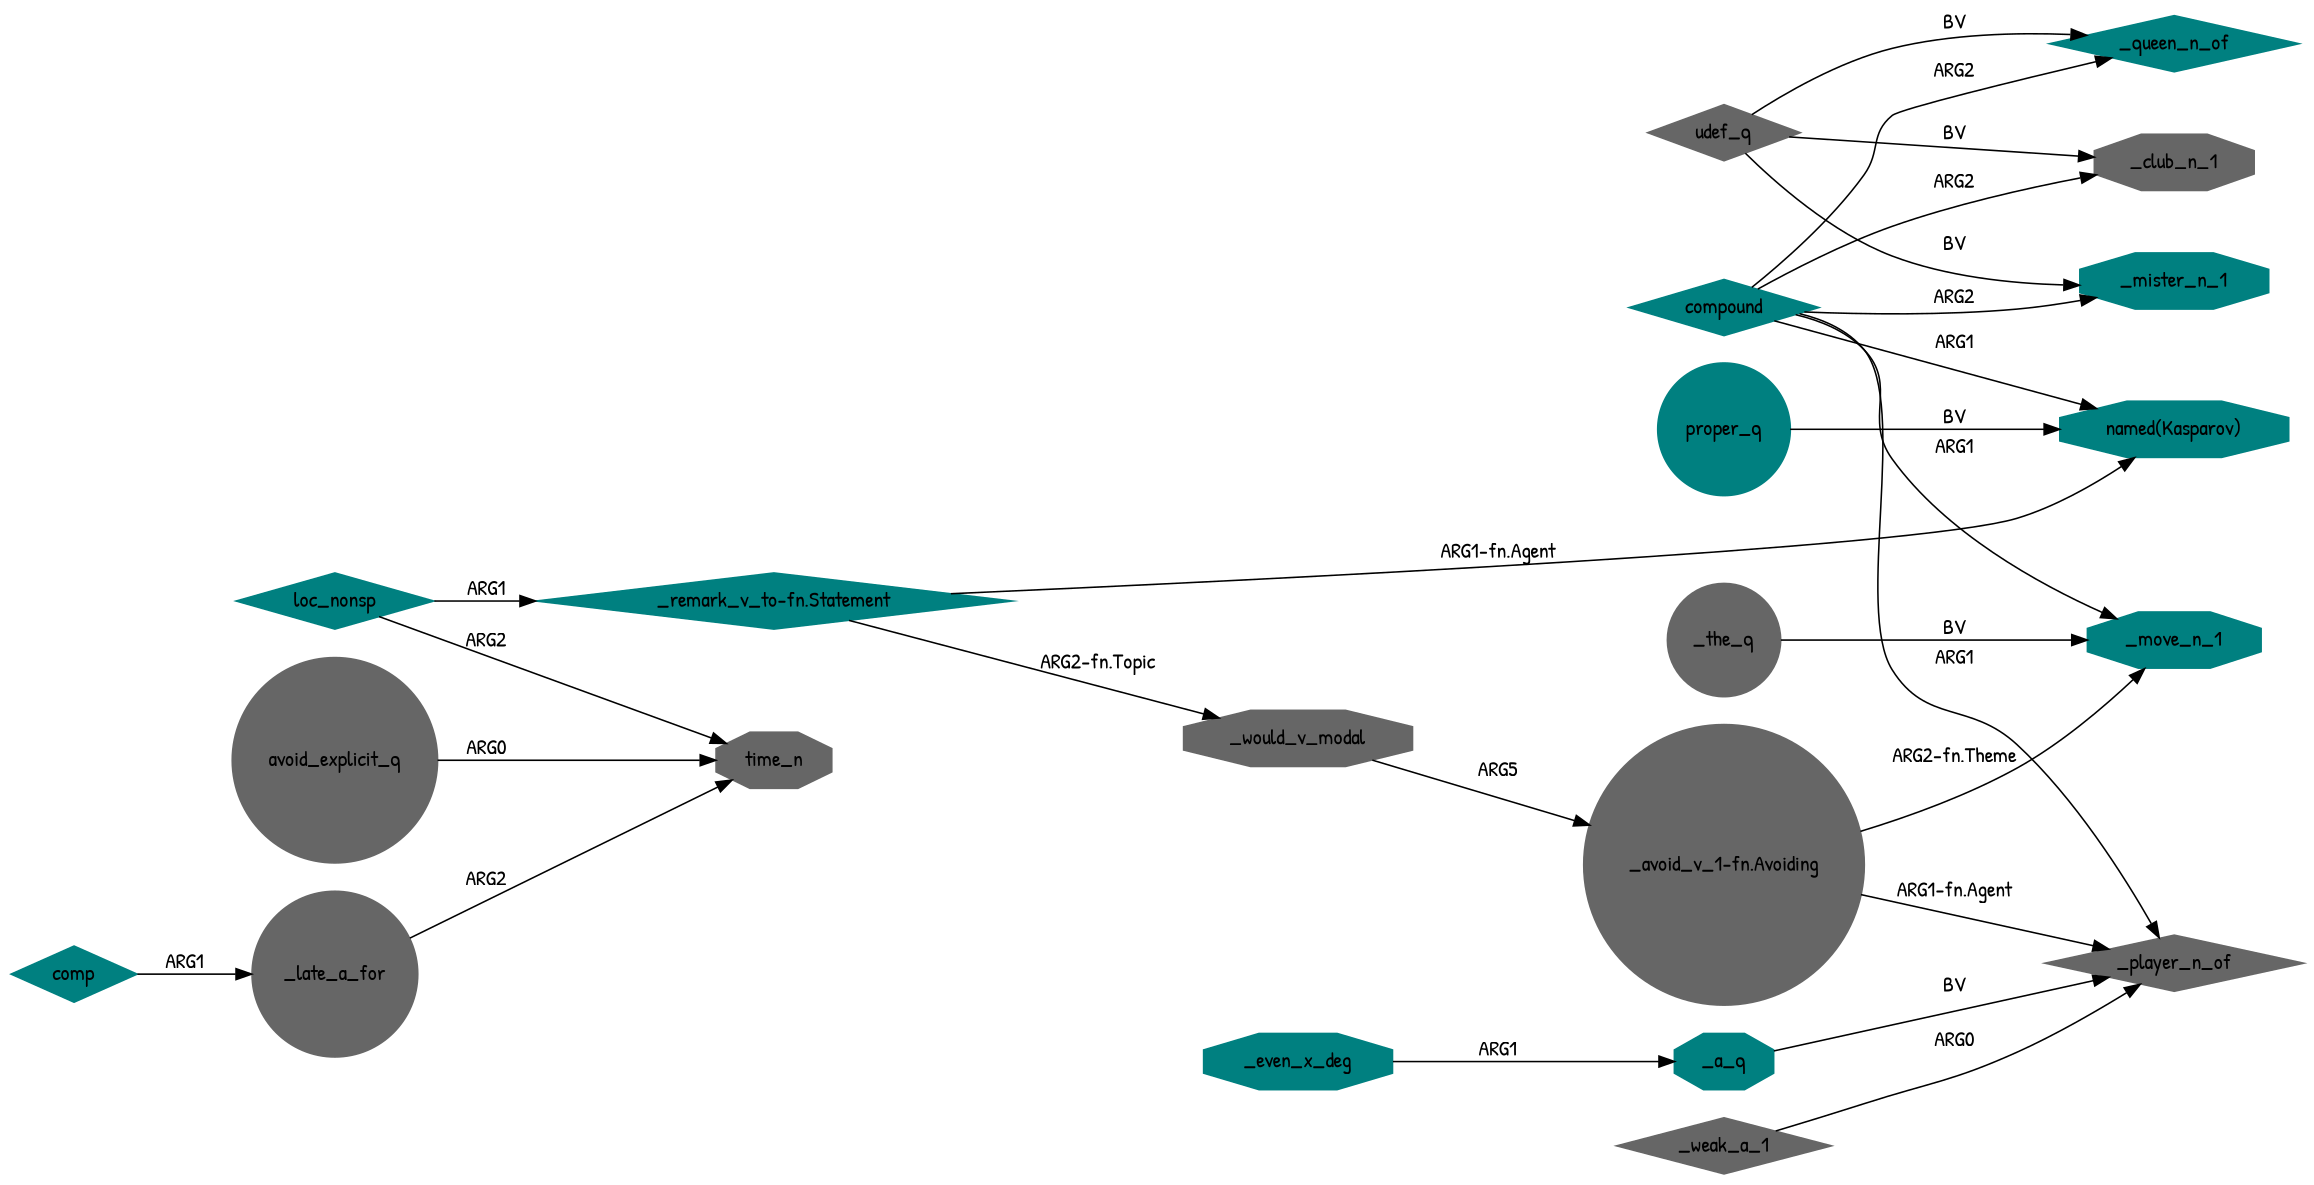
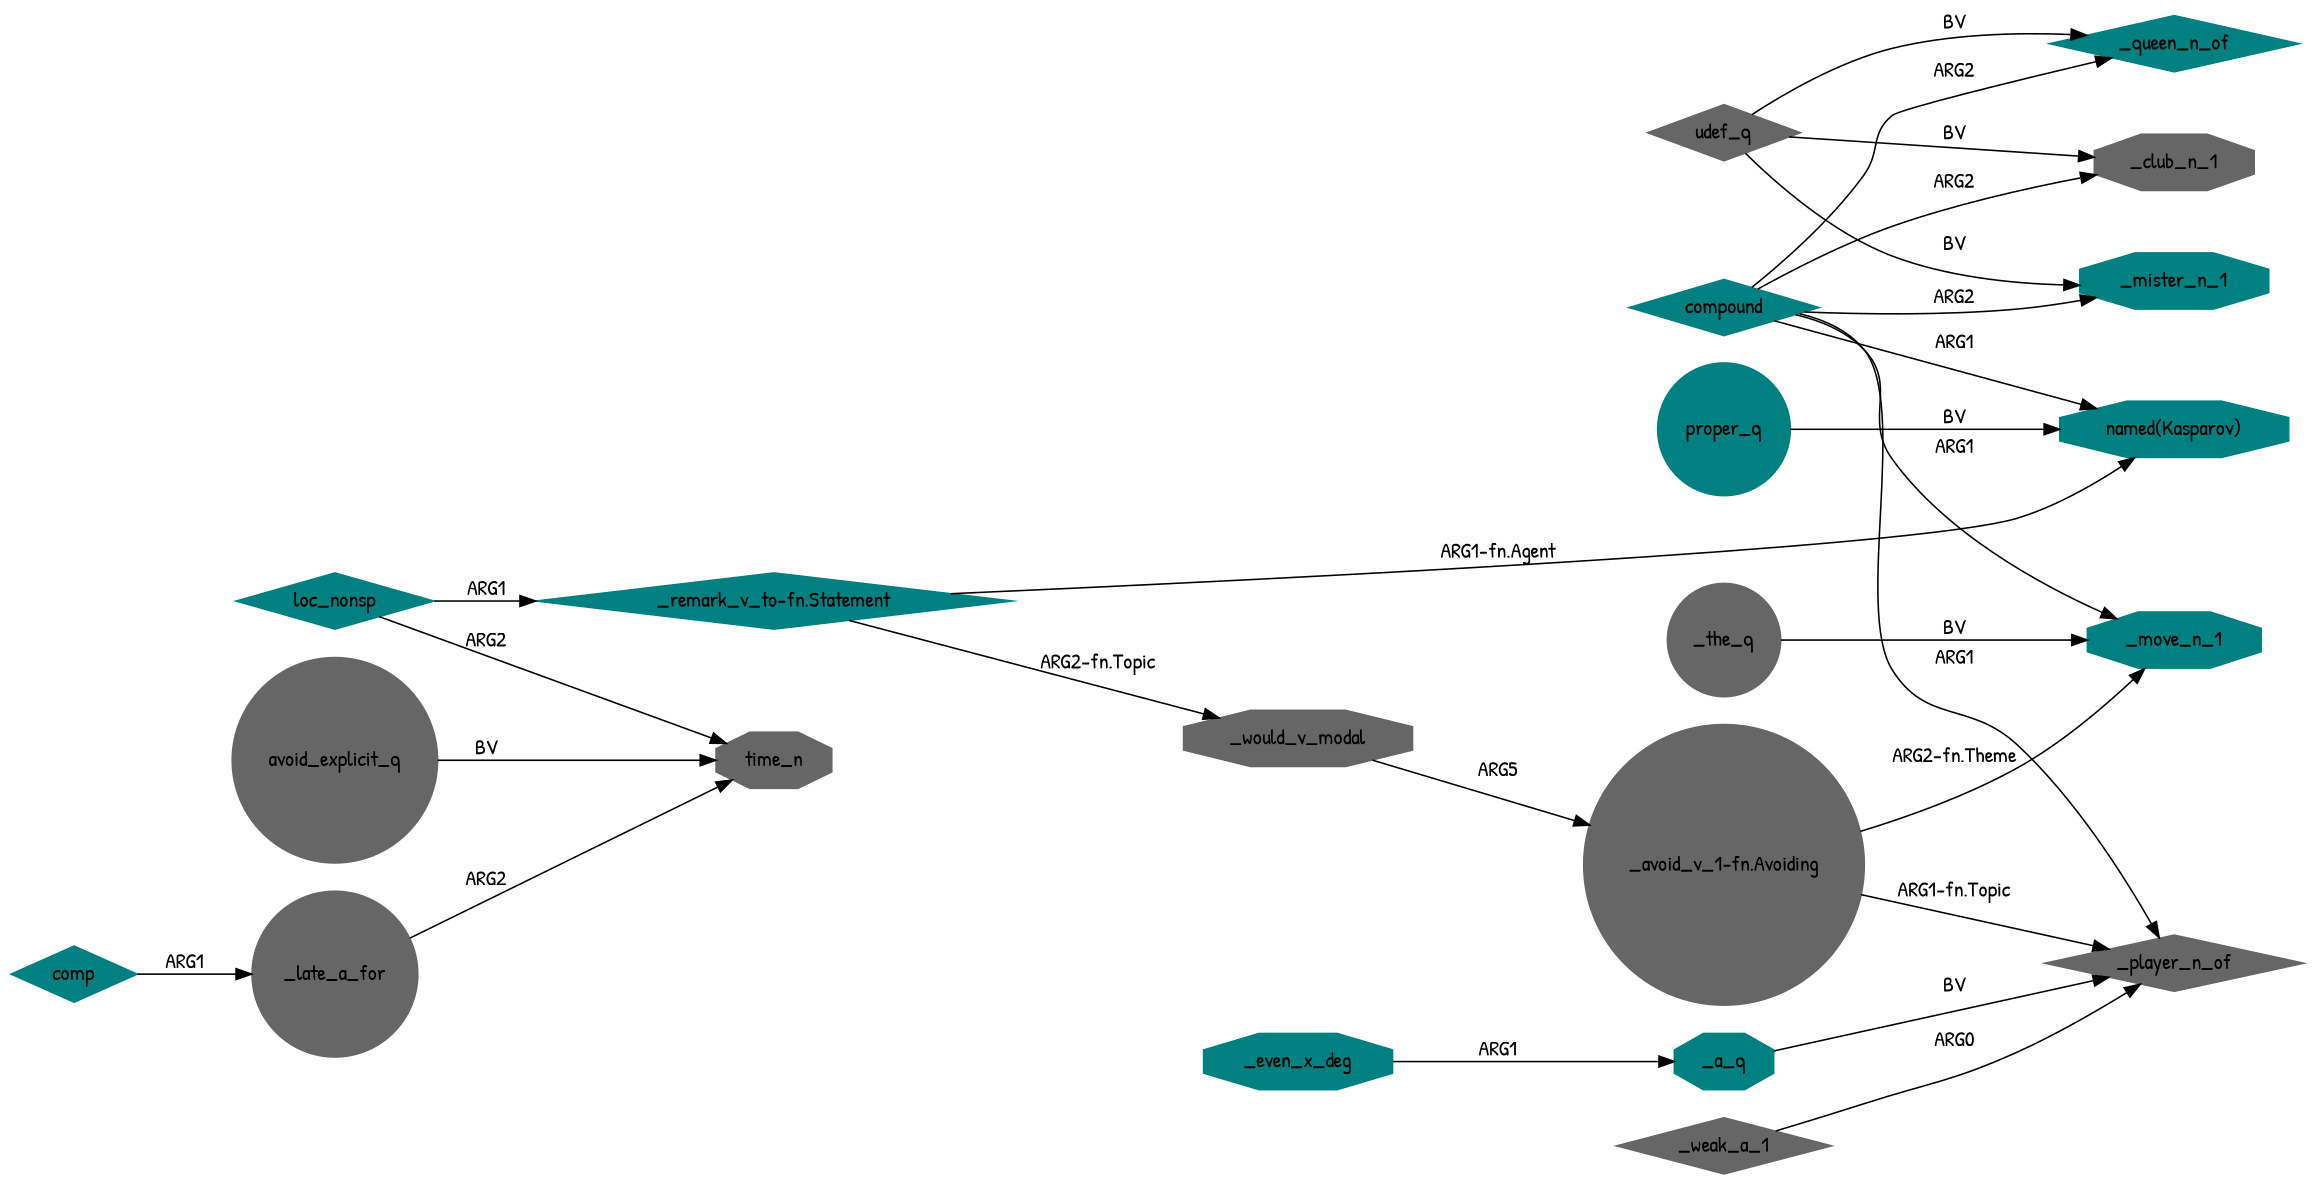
(487, 749) -> (487, 749)
(1955, 891) -> (1955, 891)
